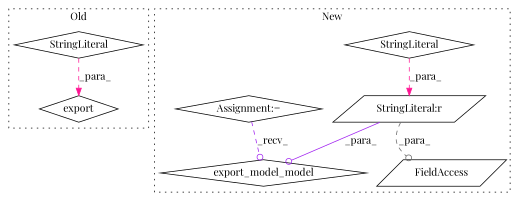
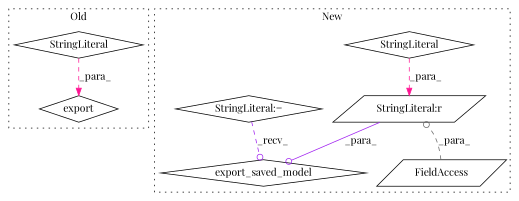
(249, 109) -> (249, 109)
(396, 140) -> (437, 142)
(264, 173) -> (264, 173)
